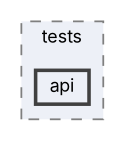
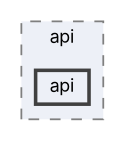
(62, 38) -> (62, 38)
